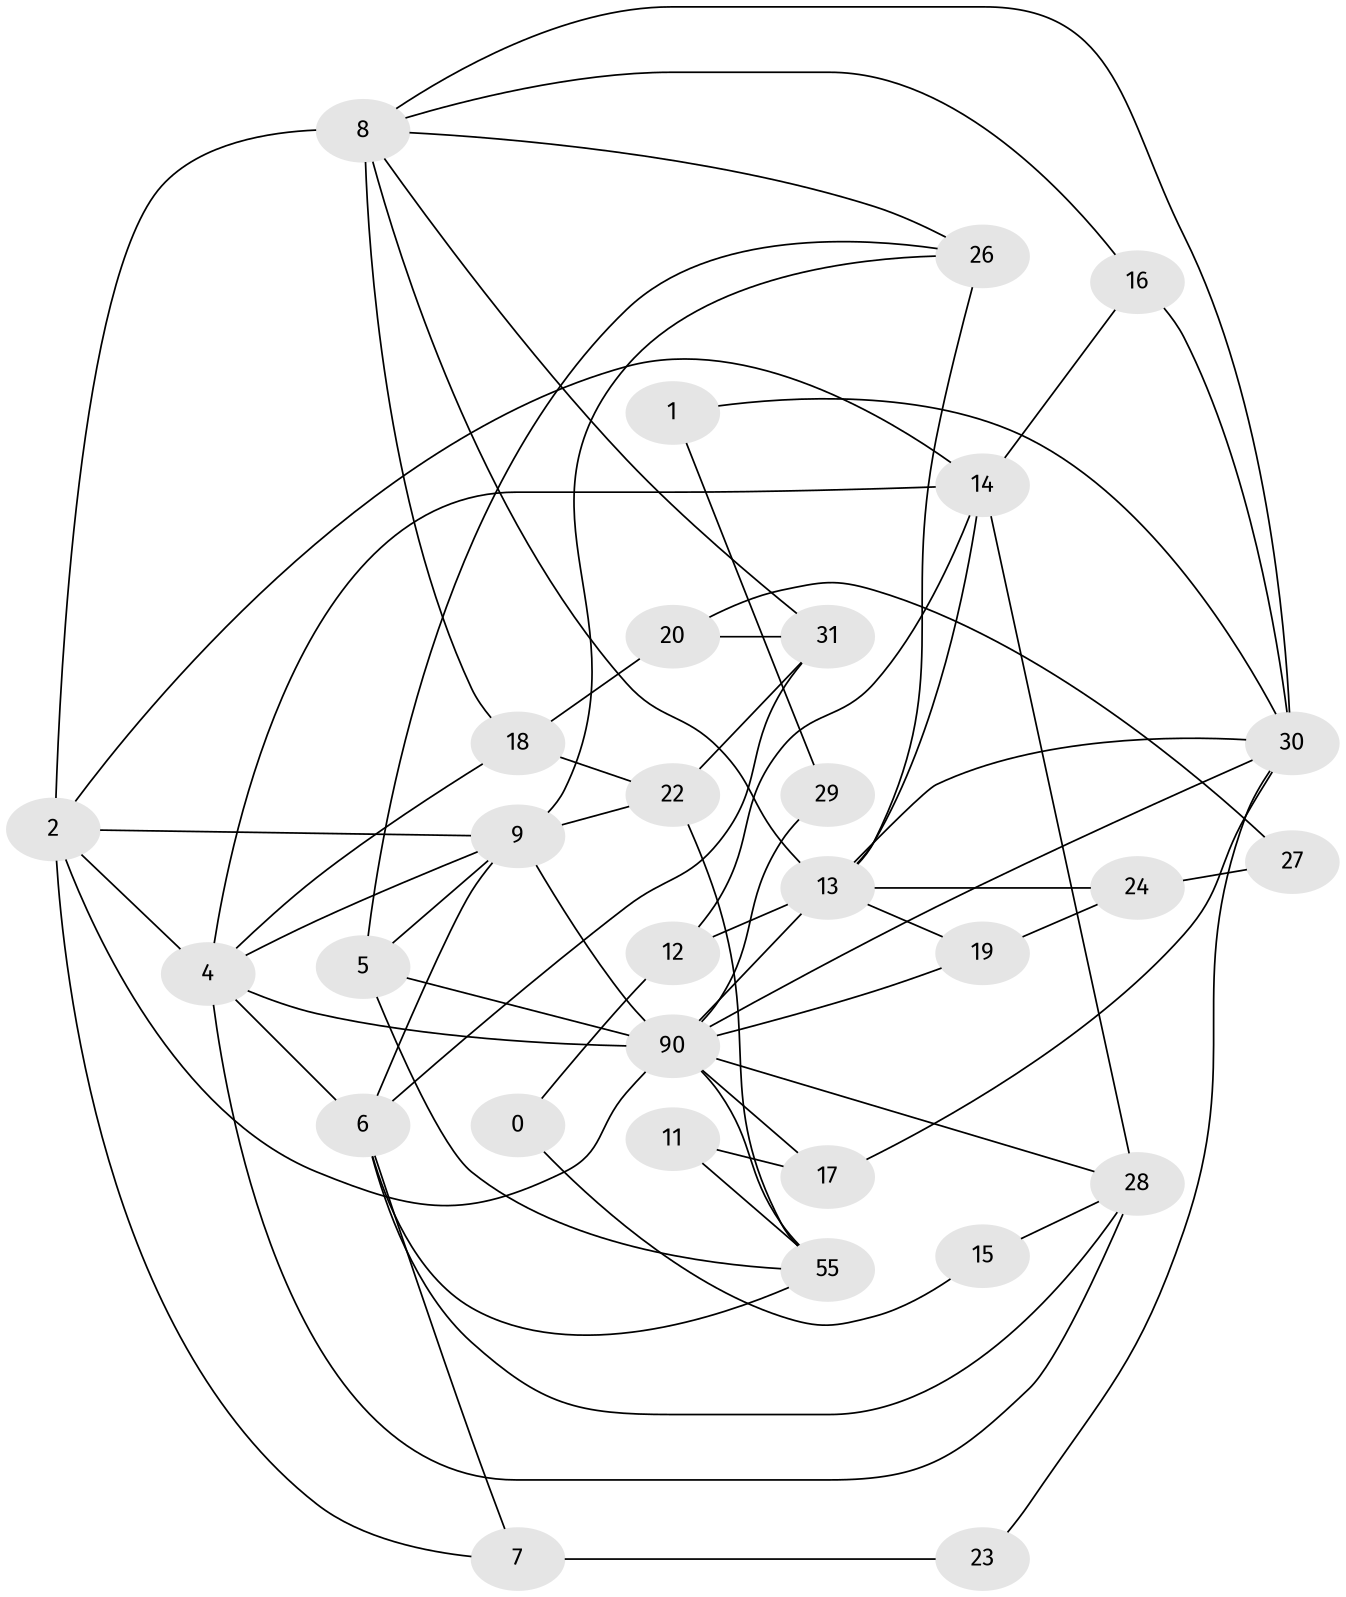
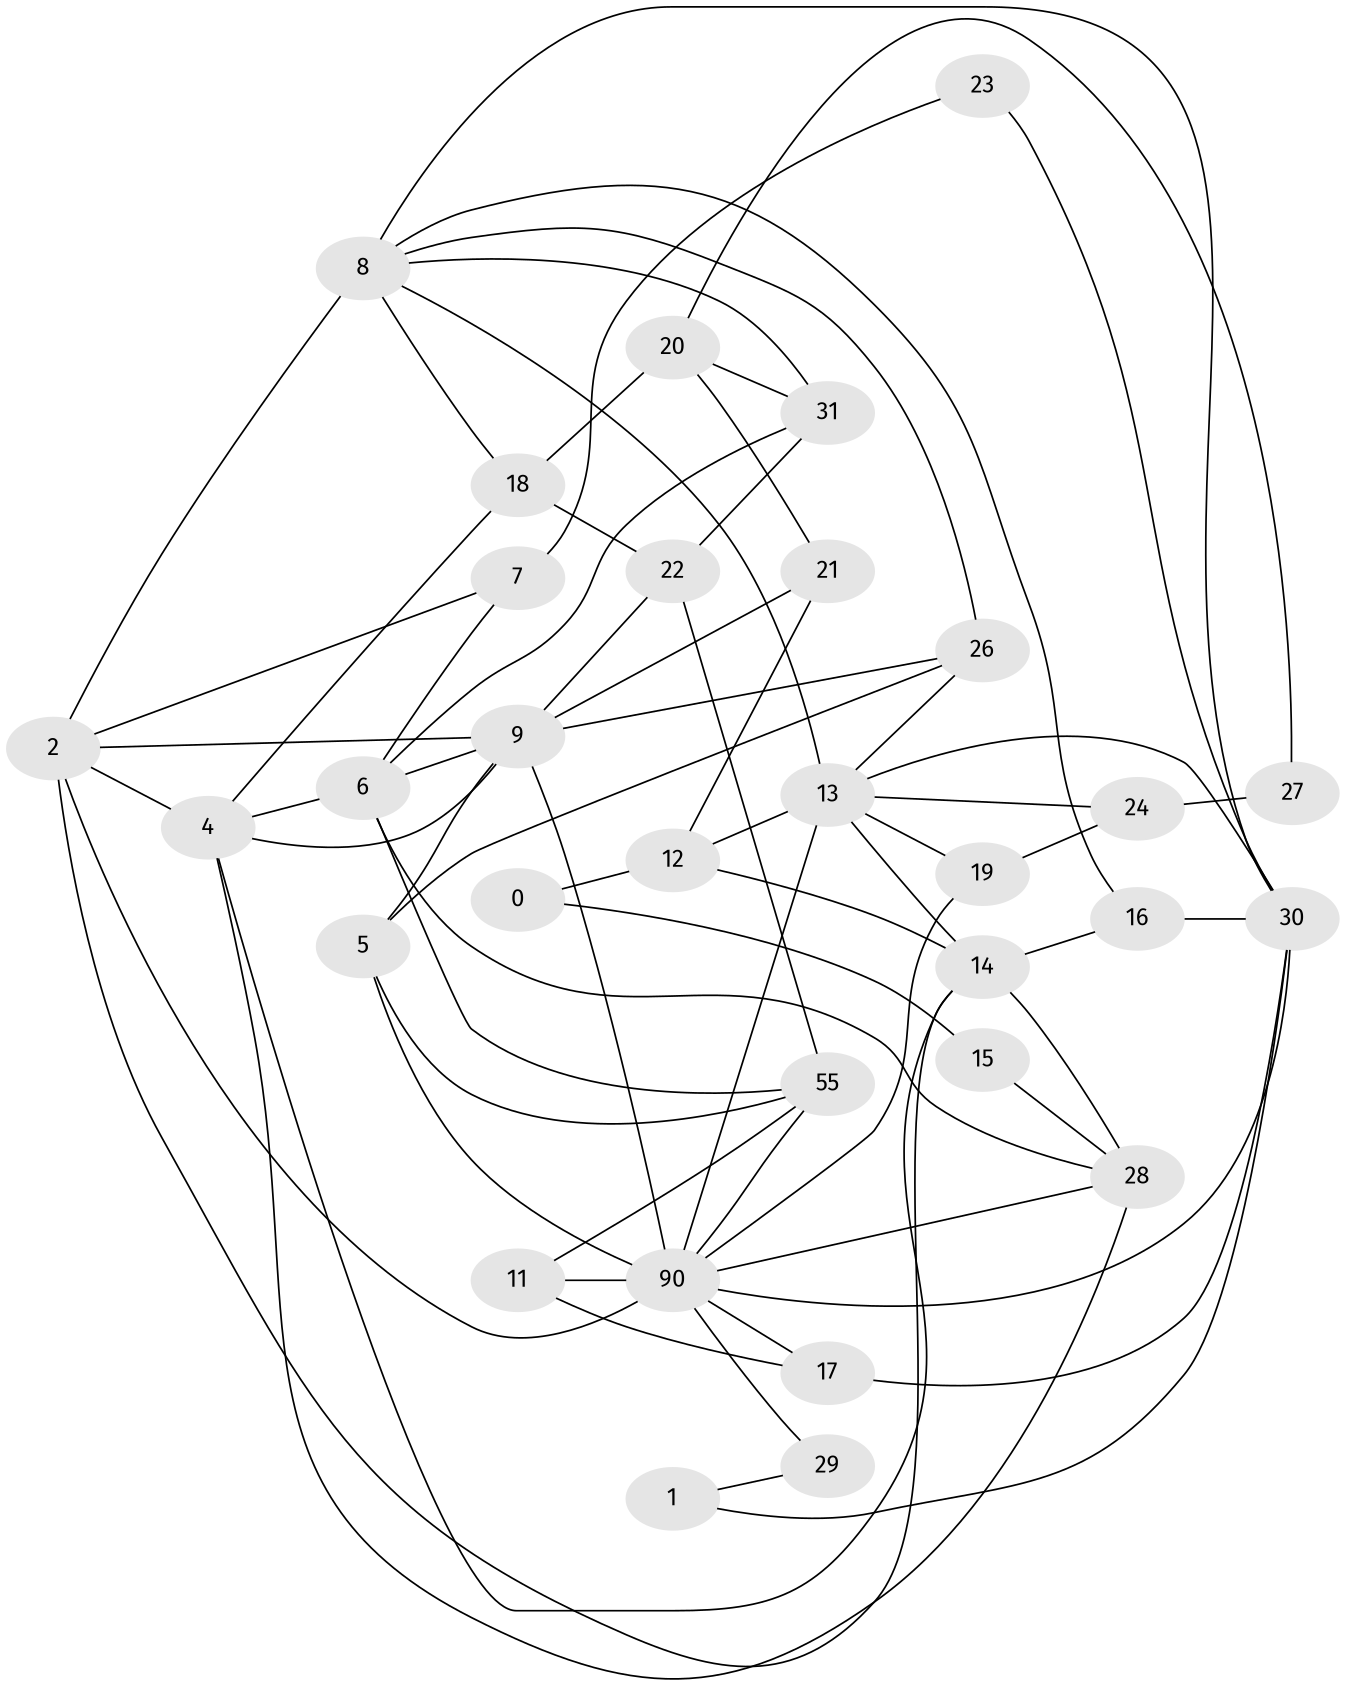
none -> (828, 571)
(435, 1033) -> (596, 1280)
